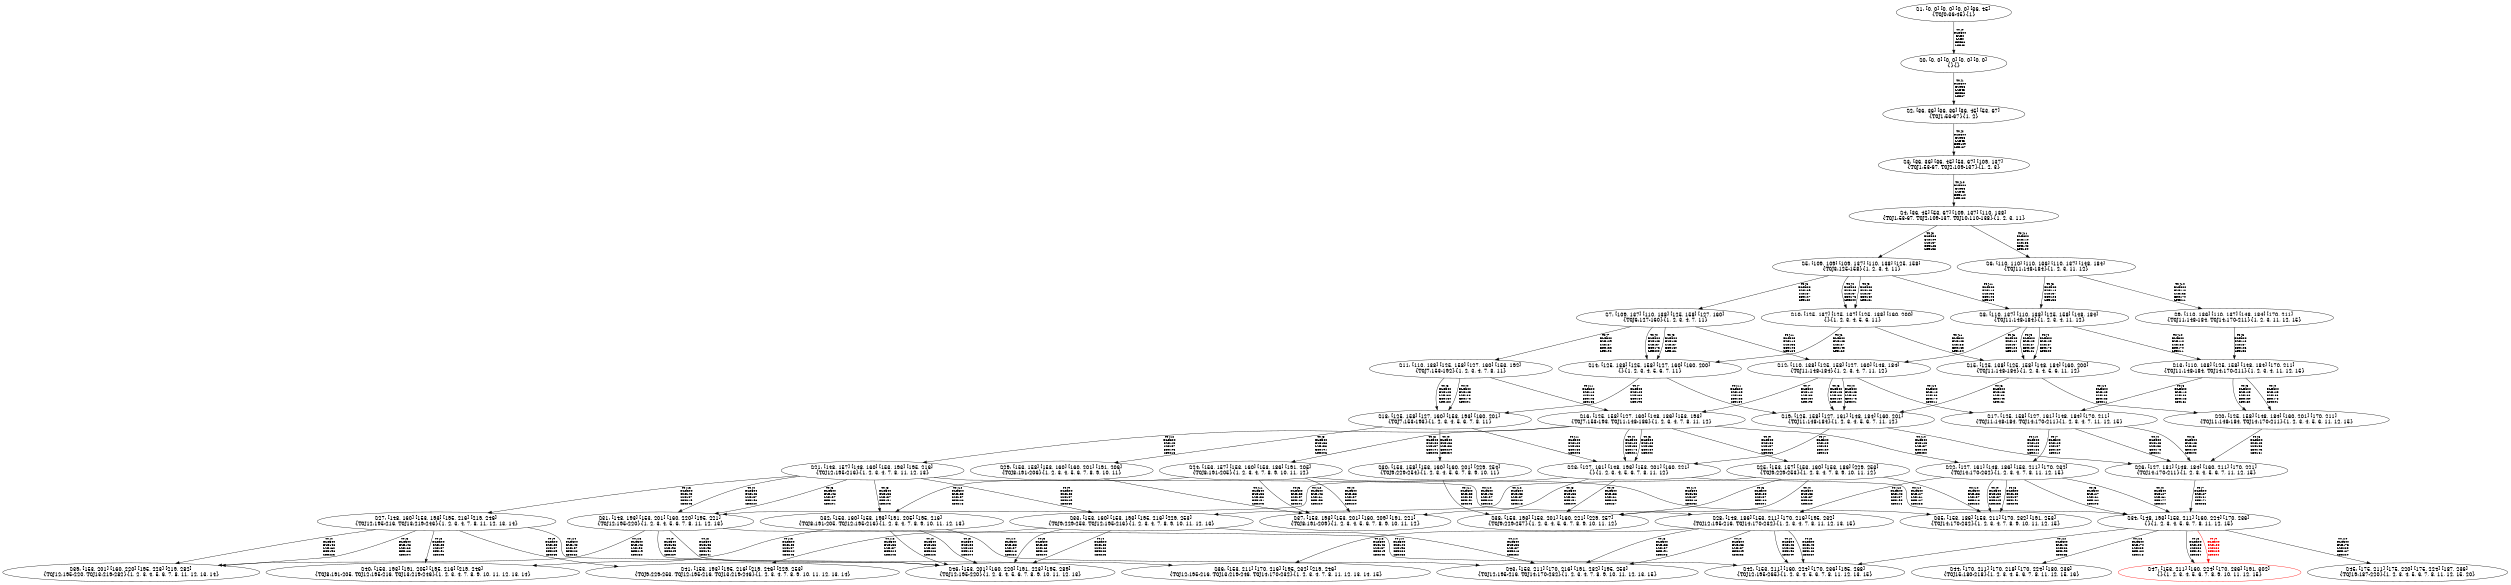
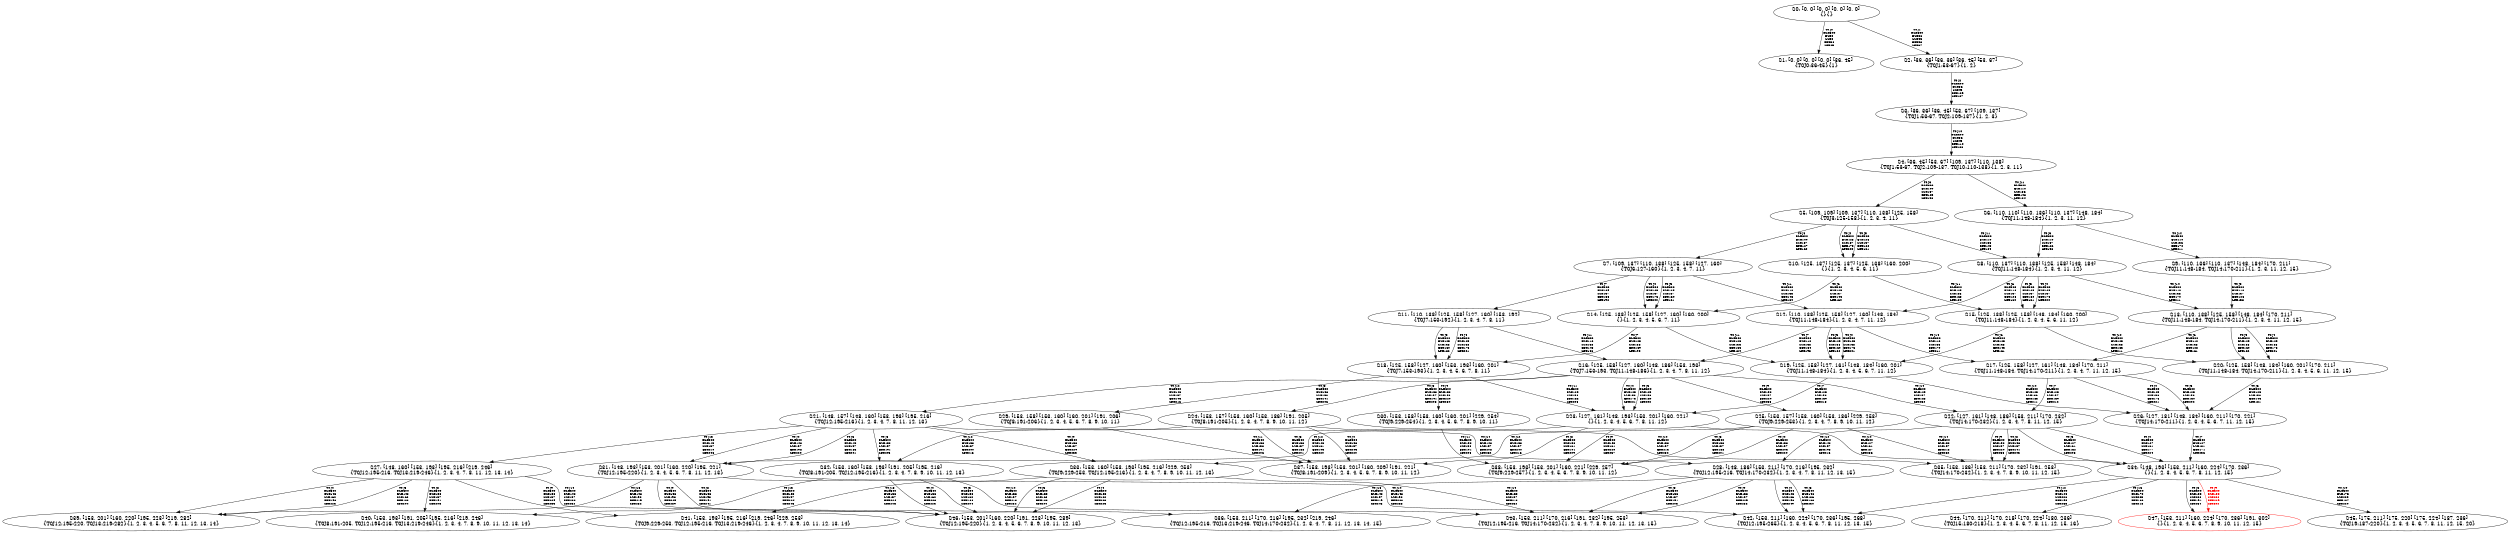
(1954, 36) -> (1822, 36)
